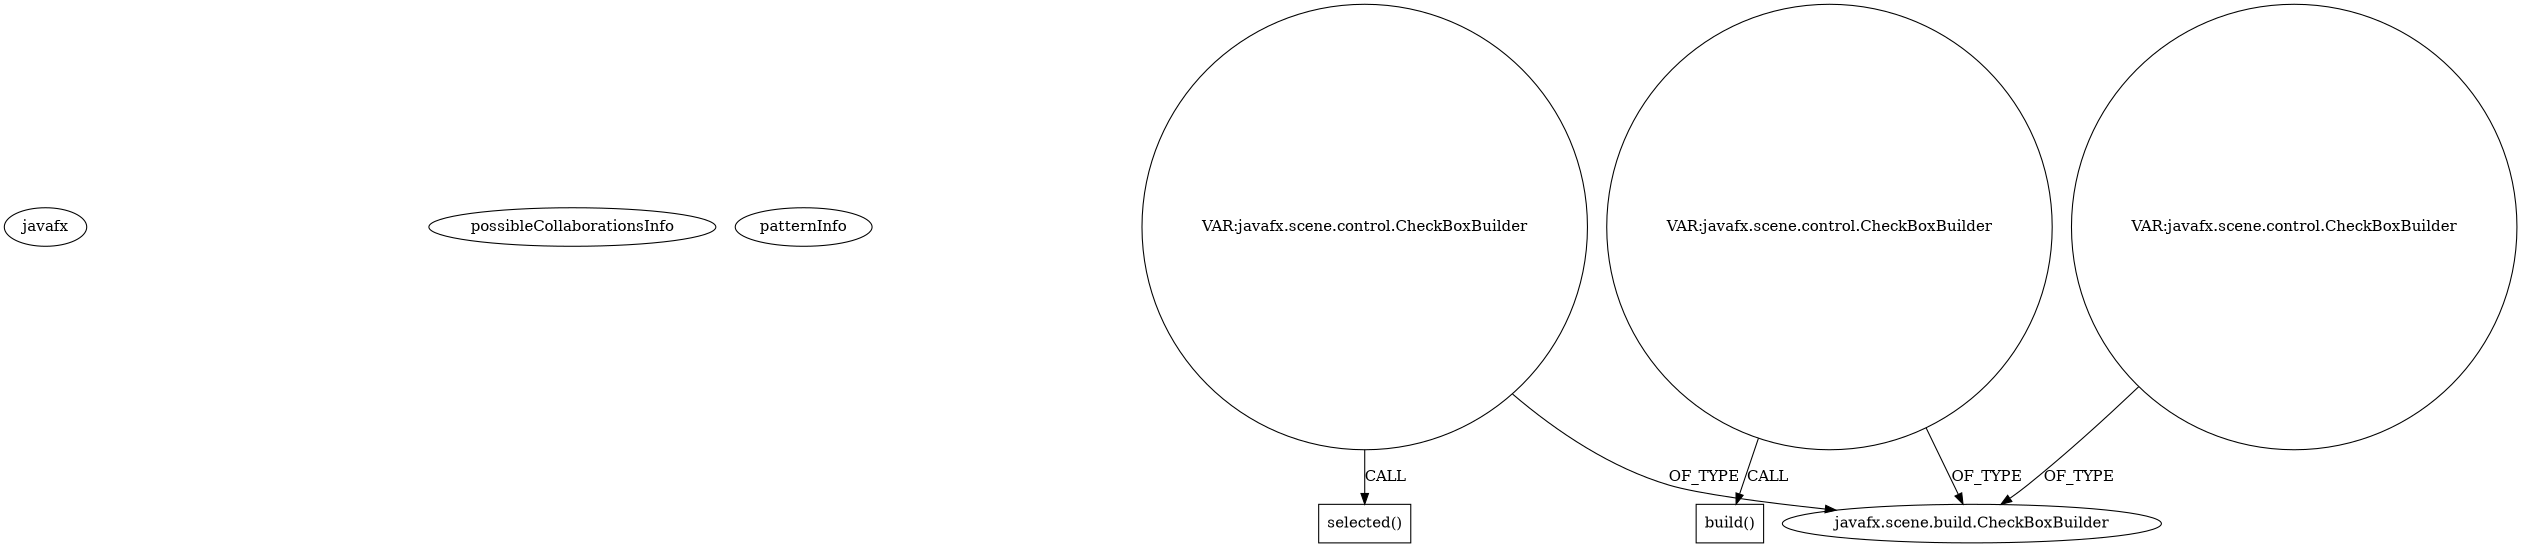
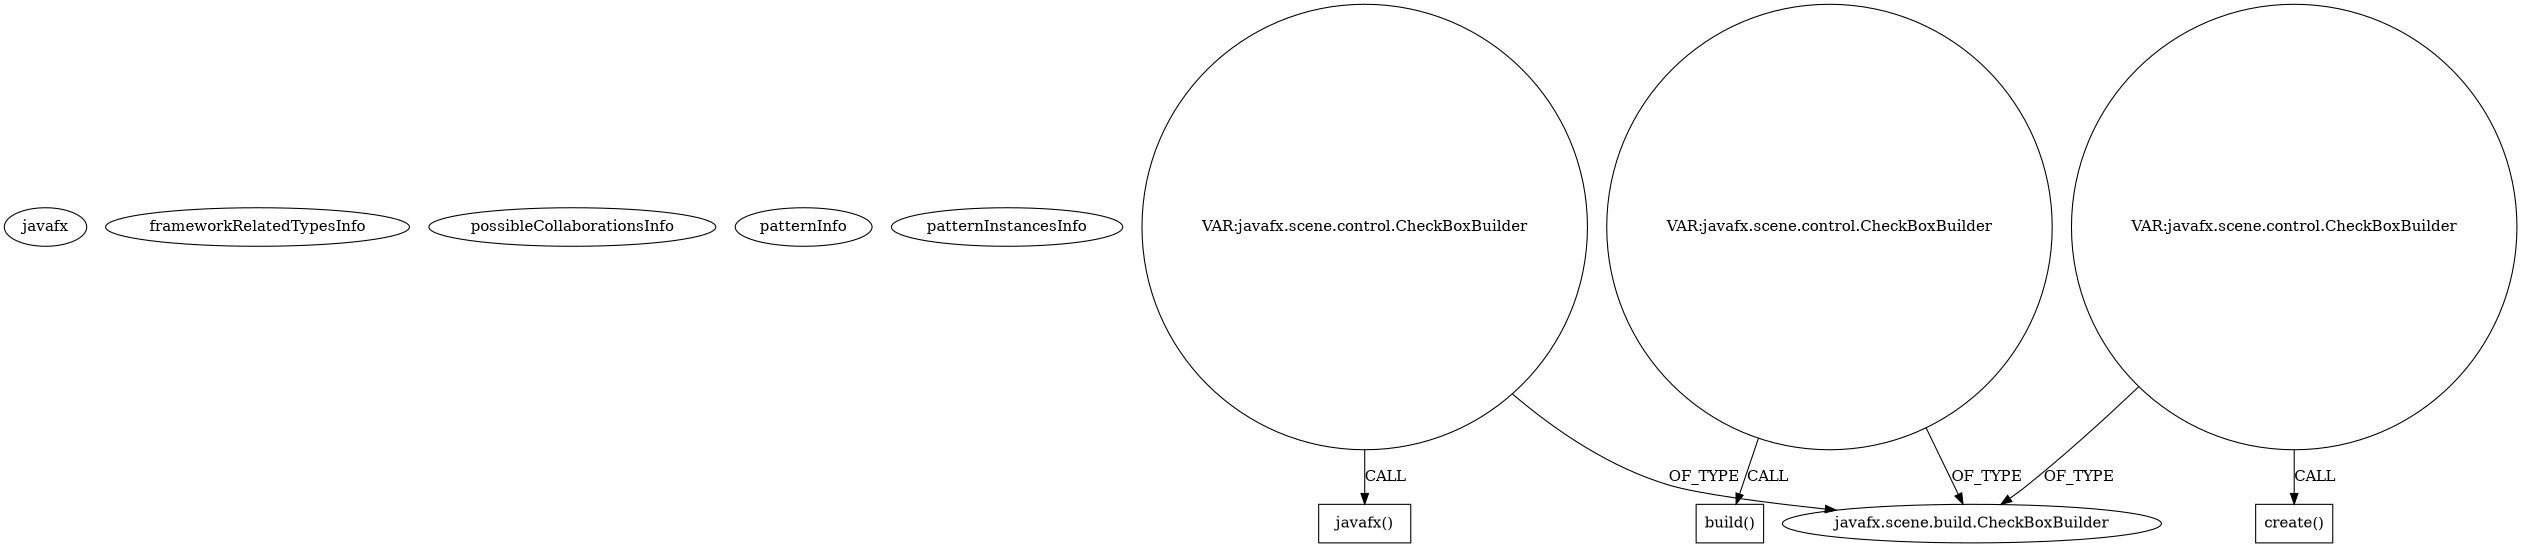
none -> (258, 227)
none -> (1007, 227)
(1365, 524) -> (1365, 524)
none -> (2294, 524)
